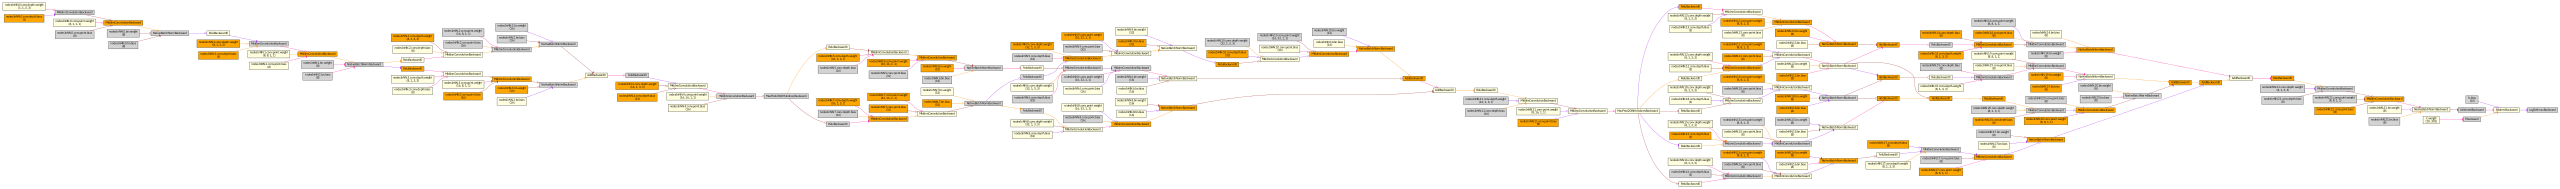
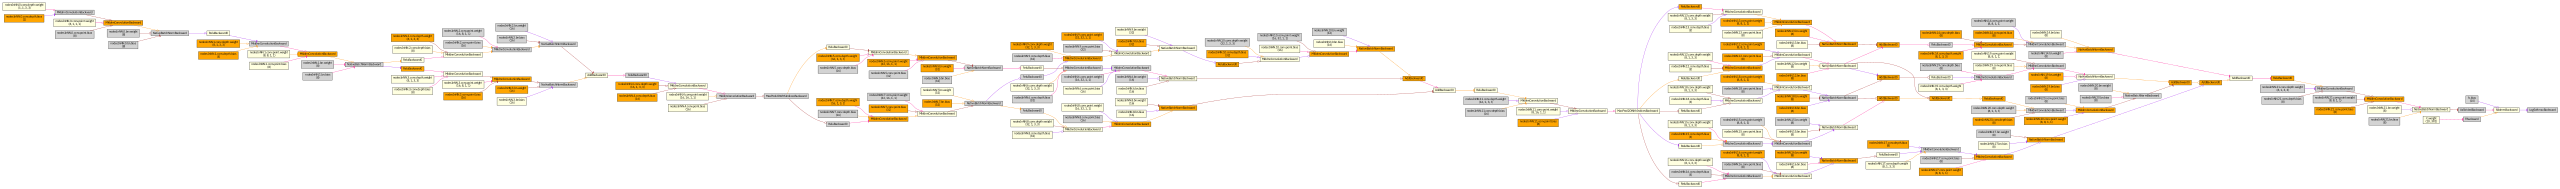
(888, 97) -> (888, 97)
(2489, 115) -> (2488, 115)
